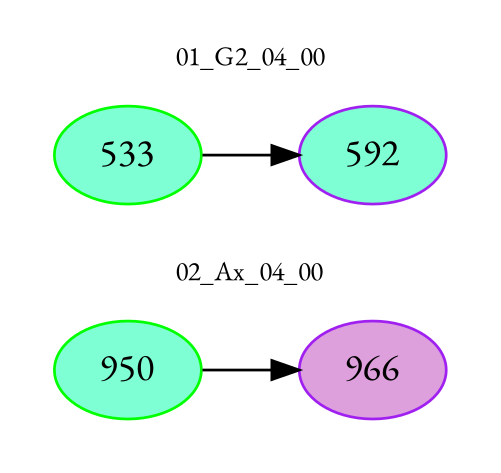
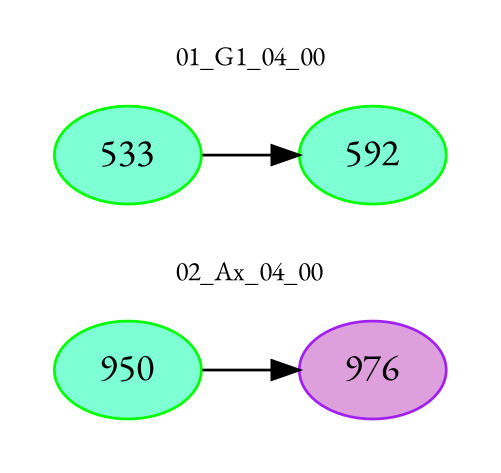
(250, 58) -> (250, 58)
(373, 155) -> (373, 155)
(373, 370) -> (373, 370)
